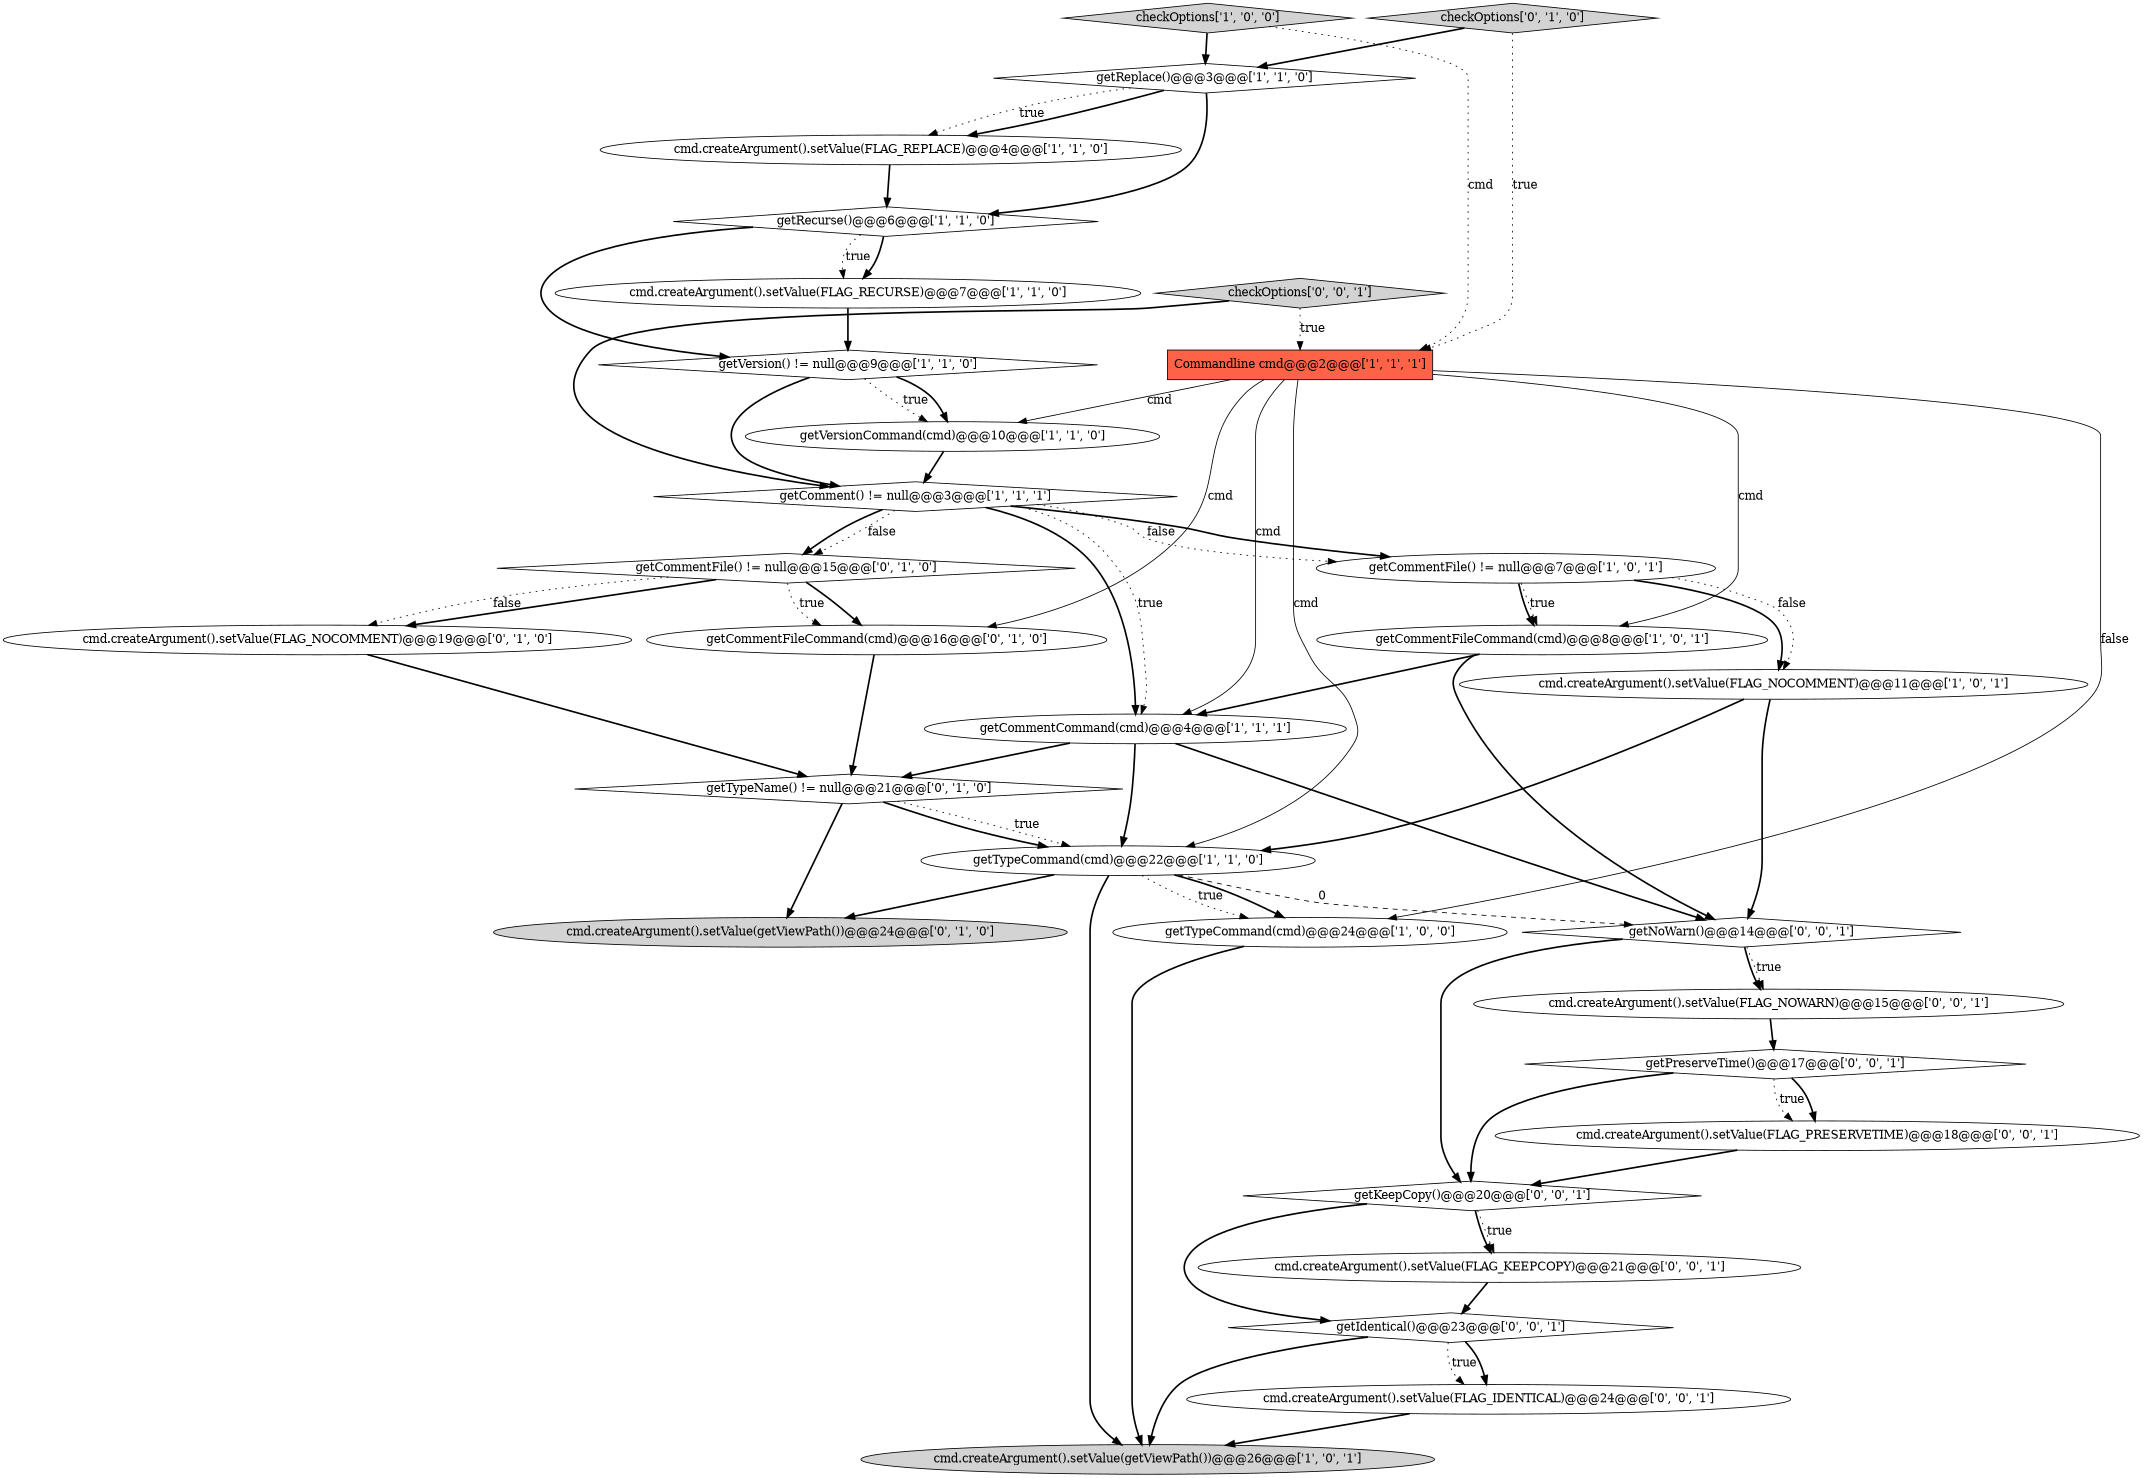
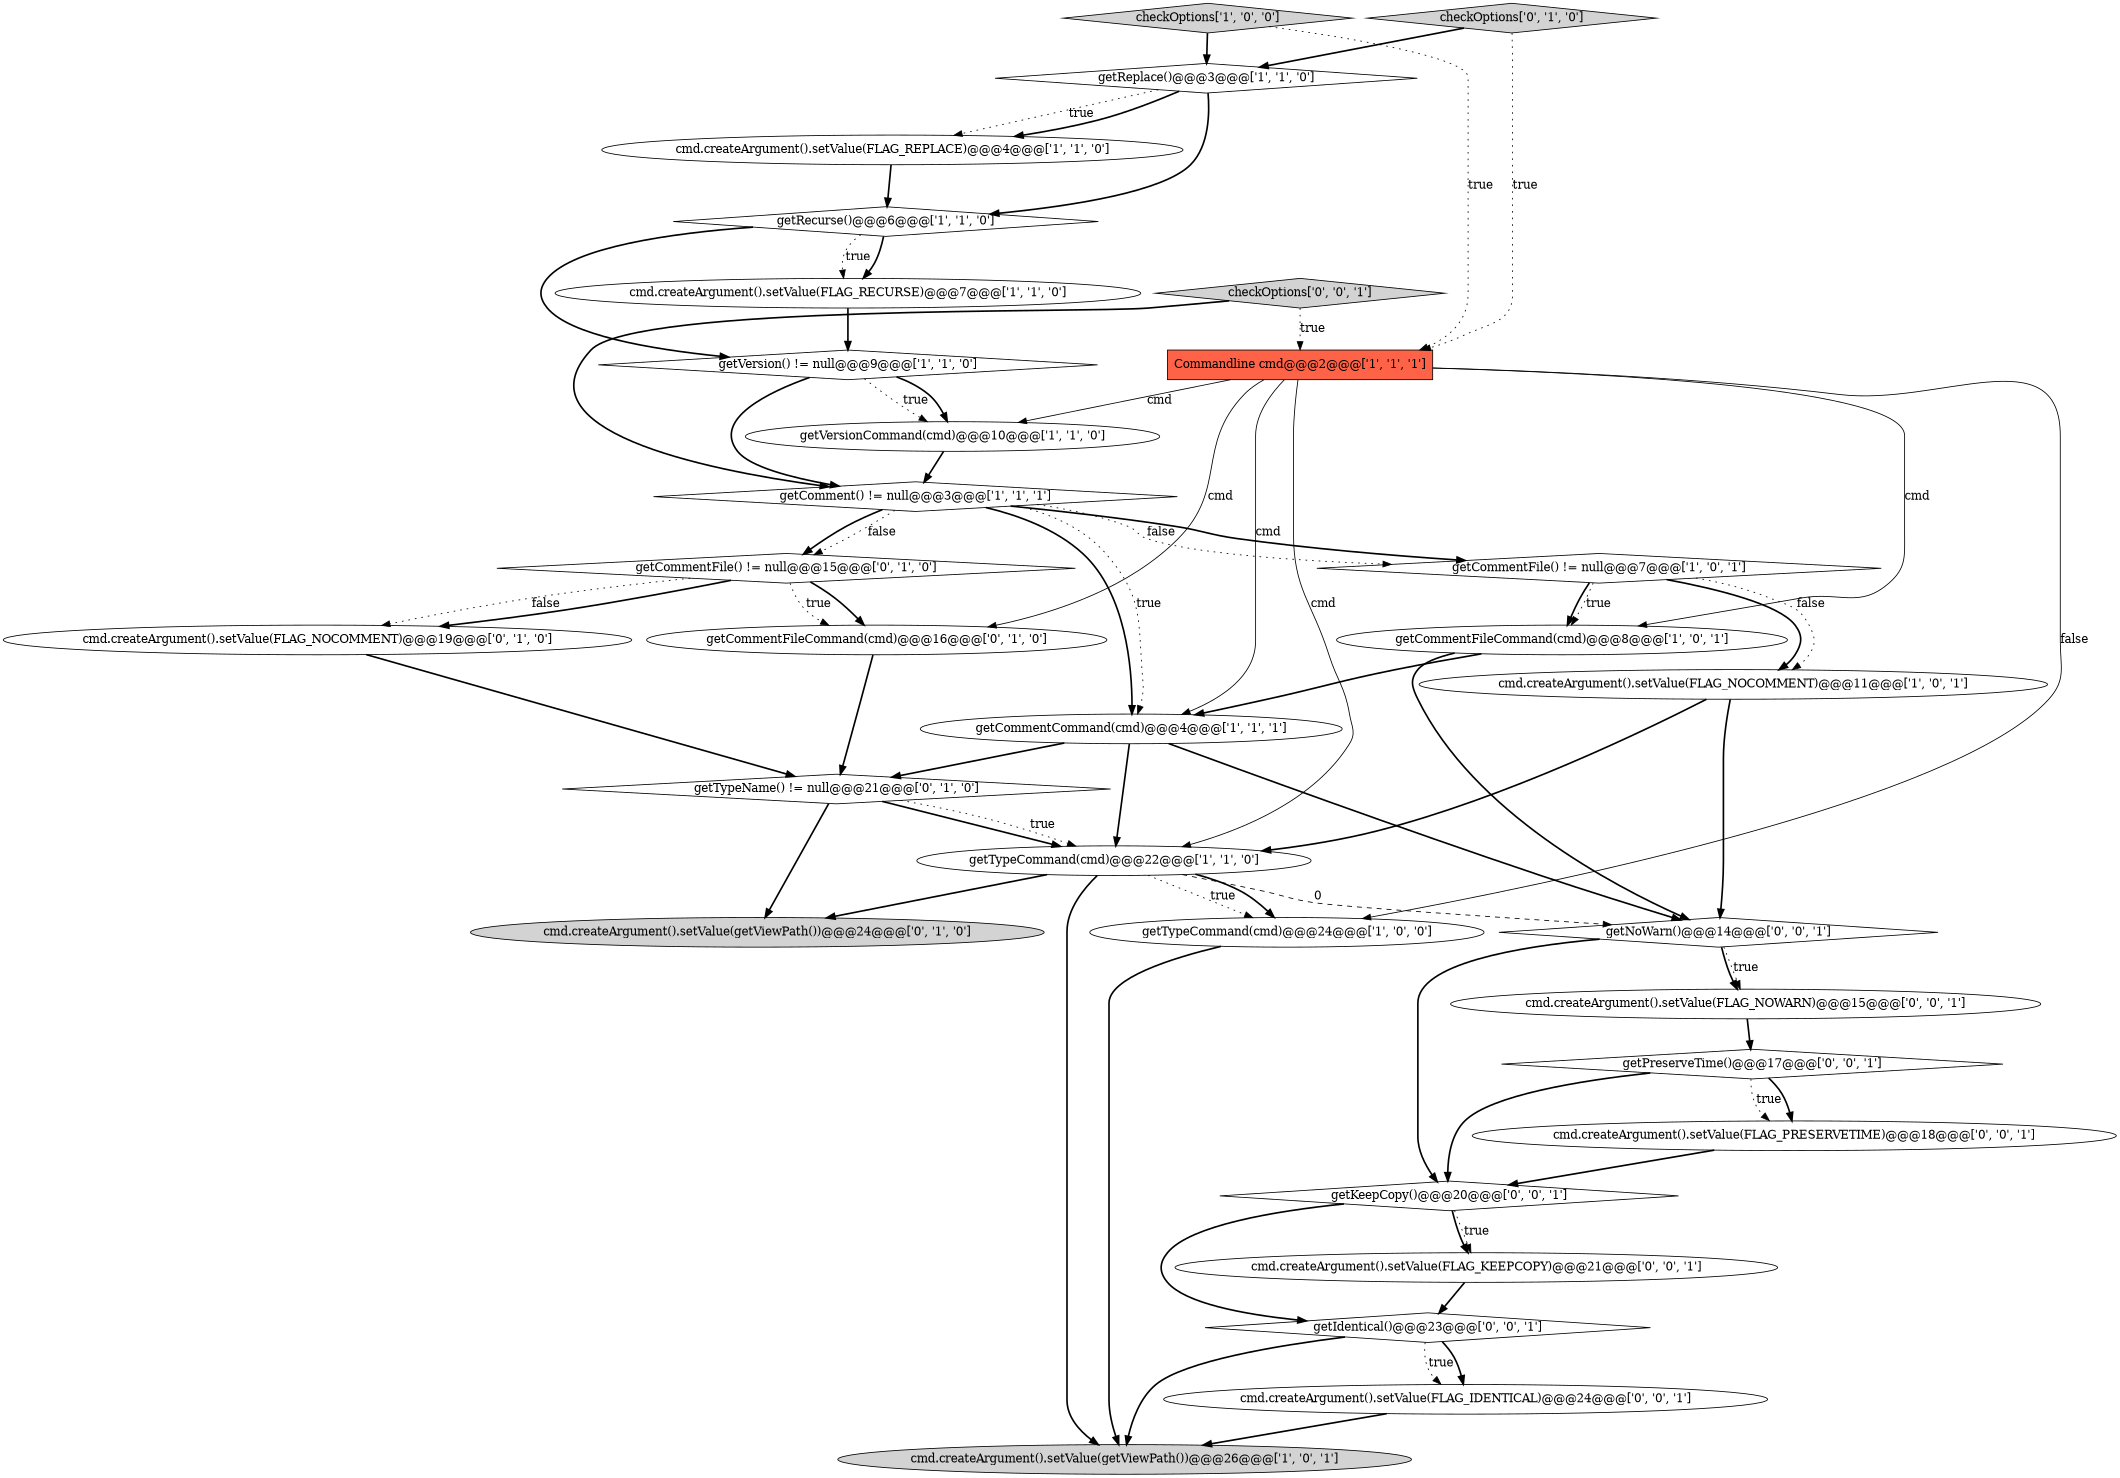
(1481, 186) -> (1481, 186)
(1516, 568) -> (1599, 568)
